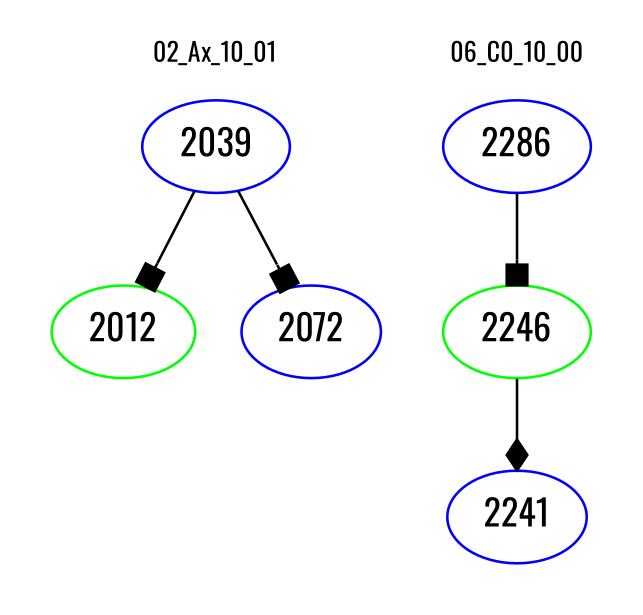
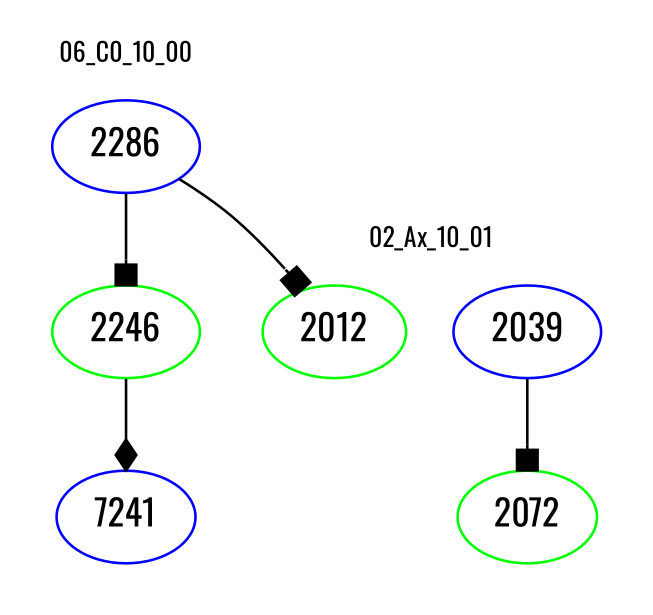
(176, 227) -> (259, 241)
(311, 332) -> (527, 517)
(517, 517) -> (126, 517)
